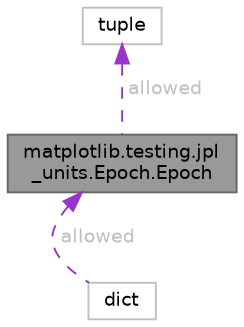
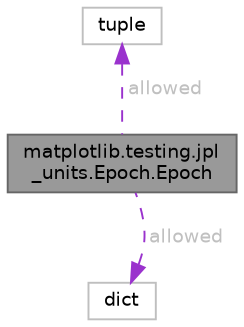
(55, 250) -> (144, 229)
